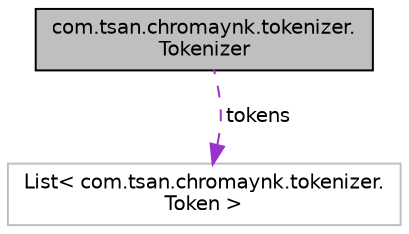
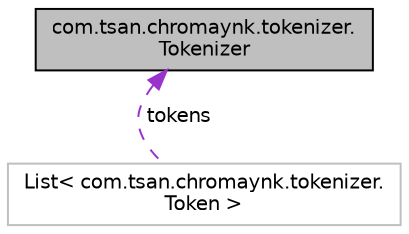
(220, 107) -> (139, 127)
